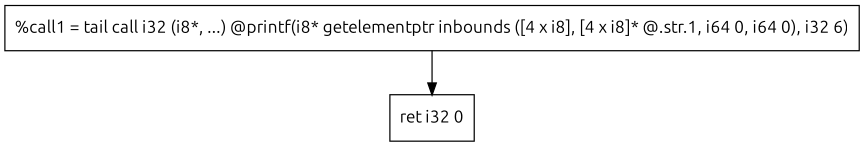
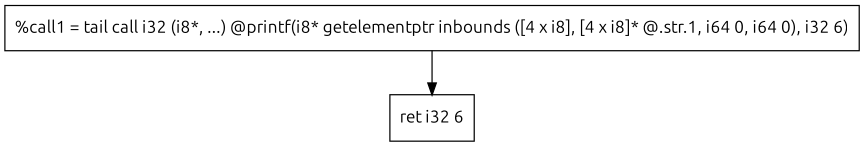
(432, 118) -> (432, 118)
